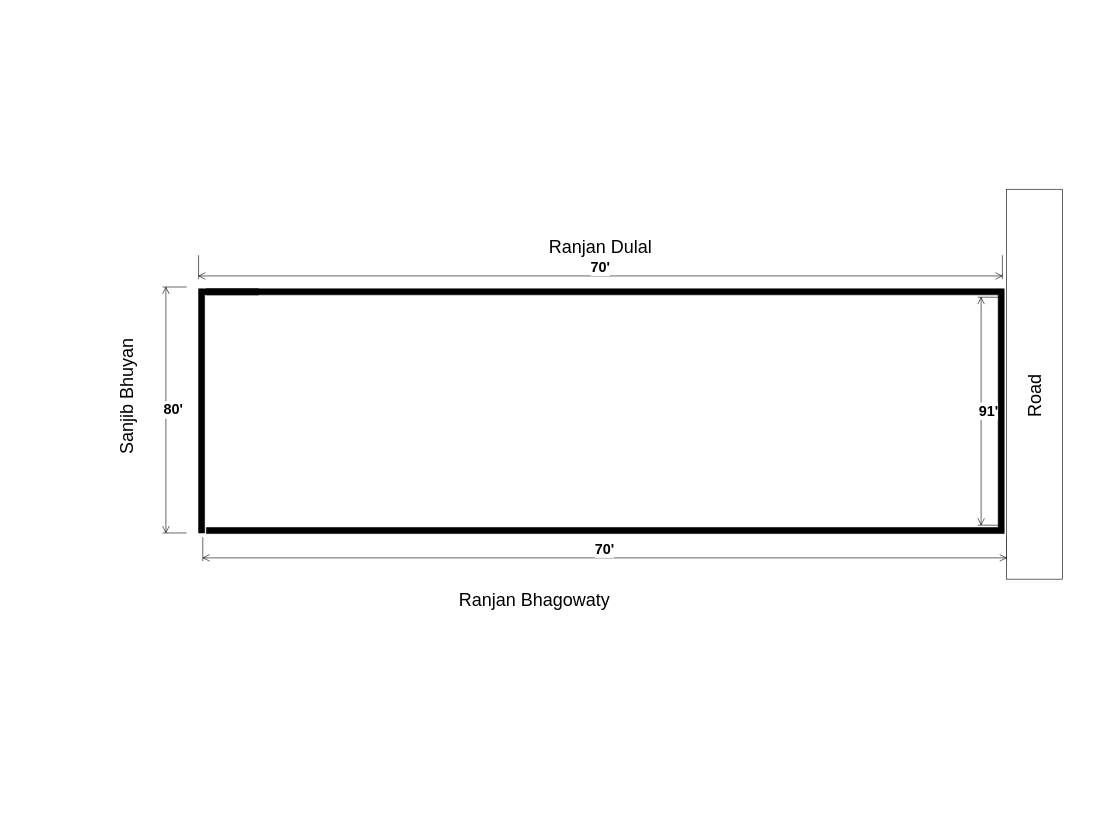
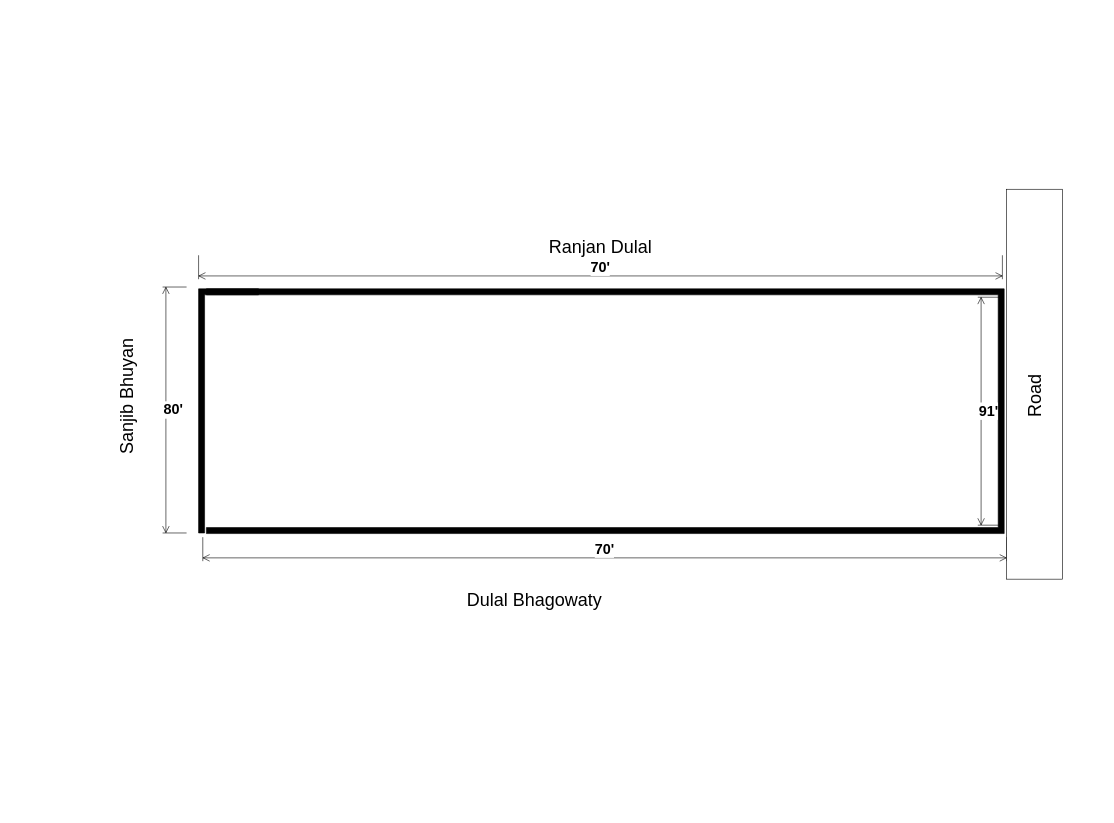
(534, 600) -> (534, 600)
